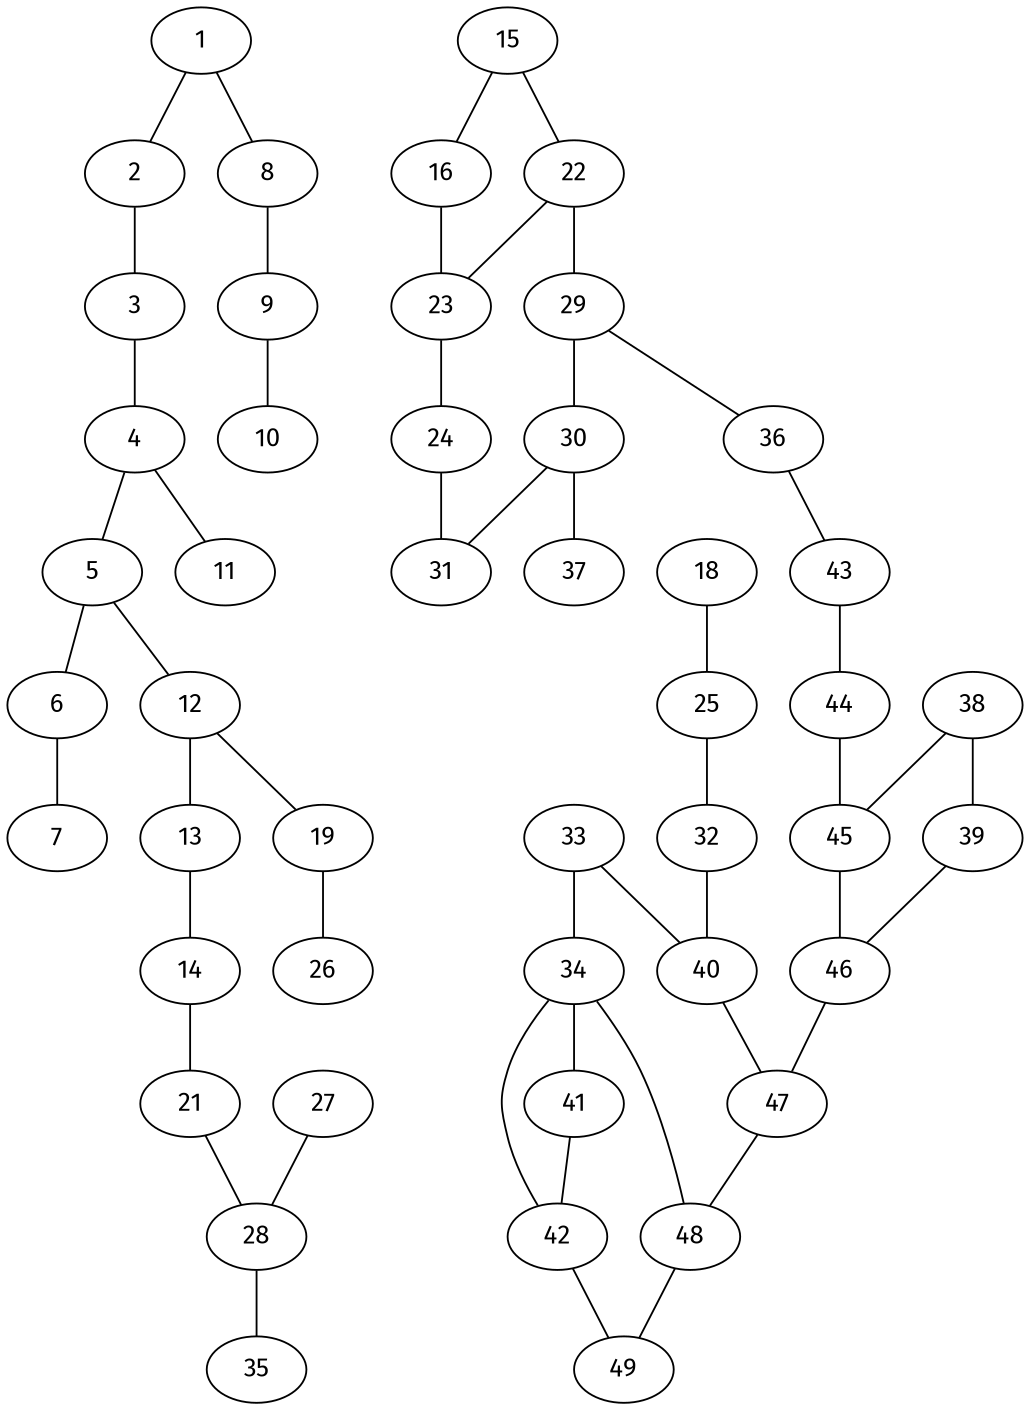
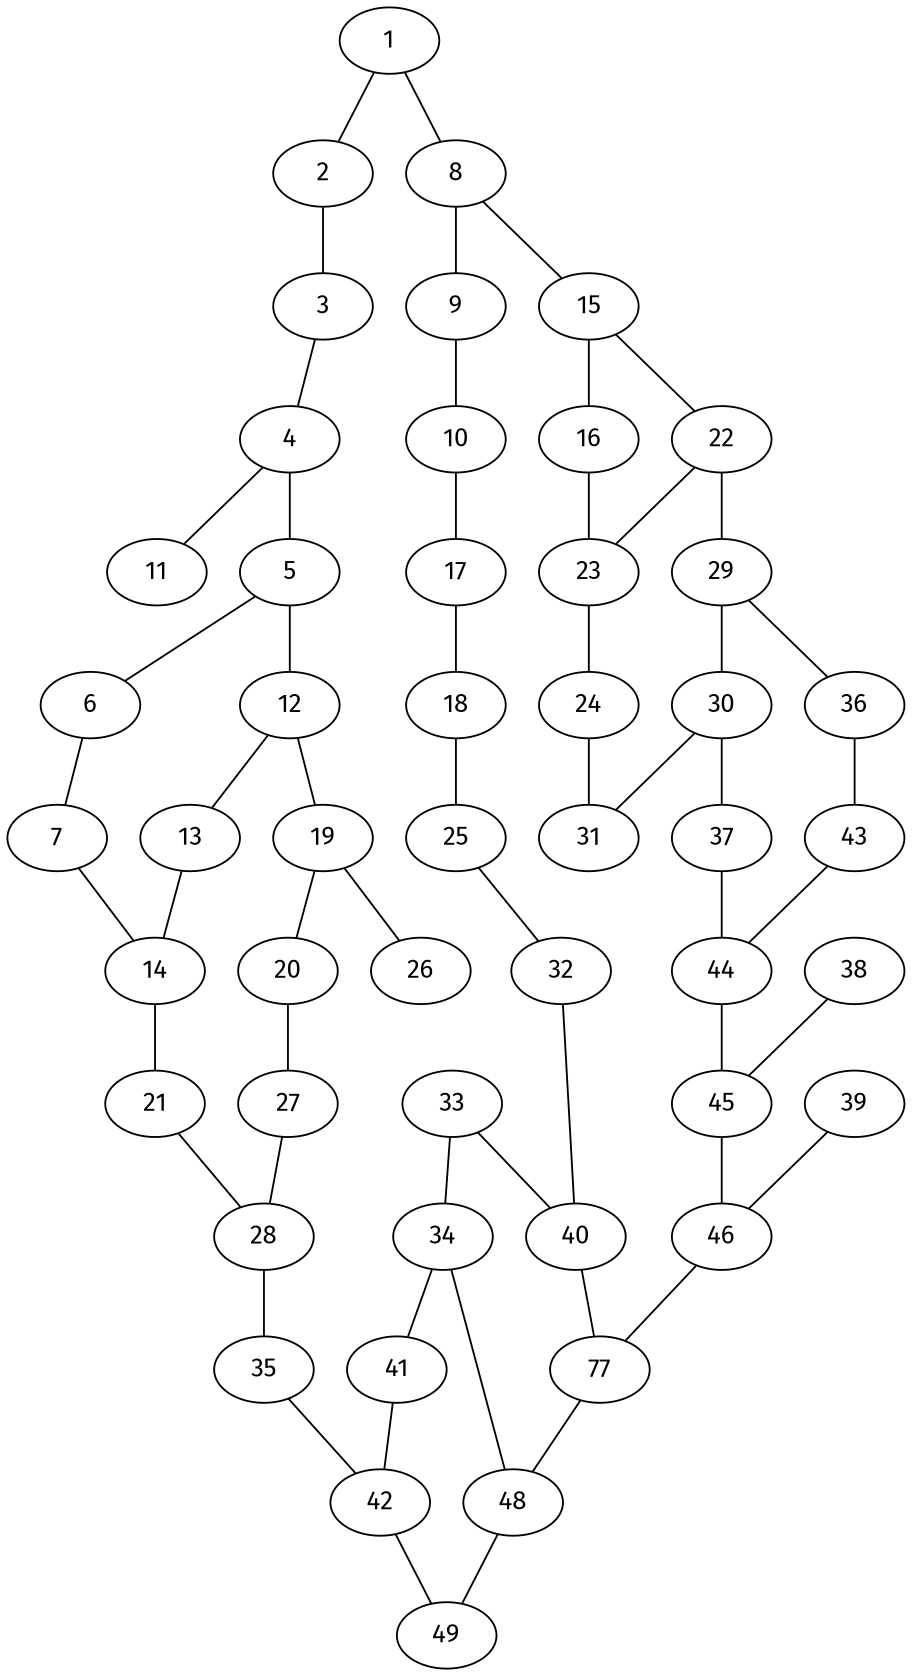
none -> (522, 240)
none -> (456, 572)
(973, 772) -> none
none -> (106, 905)
none -> (722, 905)
none -> (288, 971)
(502, 1100) -> (322, 1436)
(777, 1104) -> (600, 1370)
